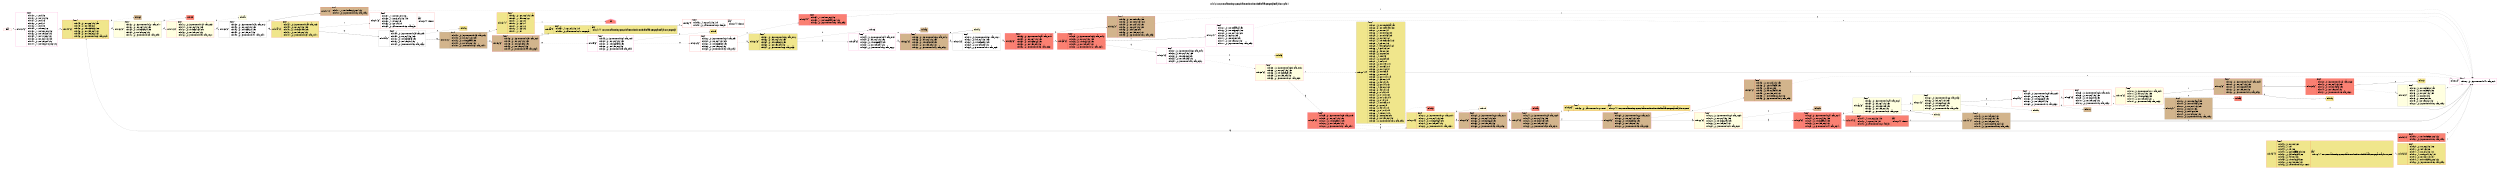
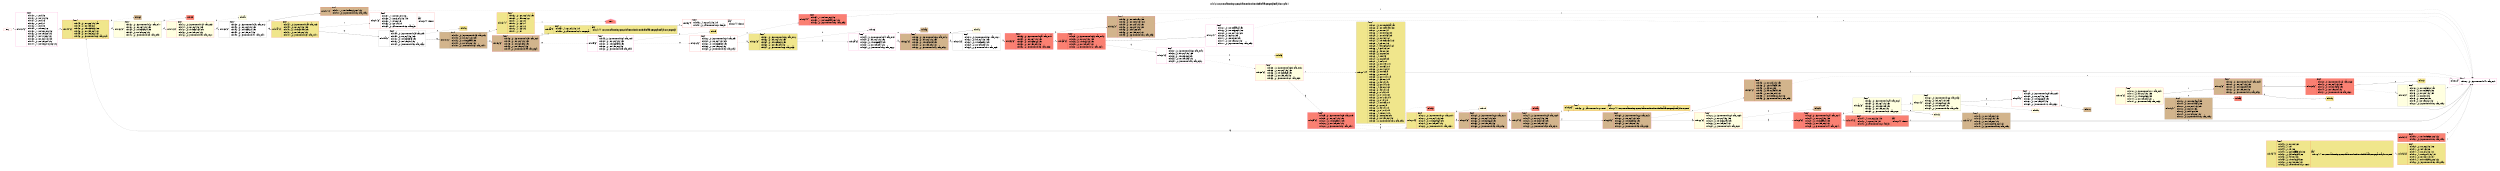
(611, 22) -> (611, 22)
(7, 29) -> (7, 29)
(2087, 98) -> none
